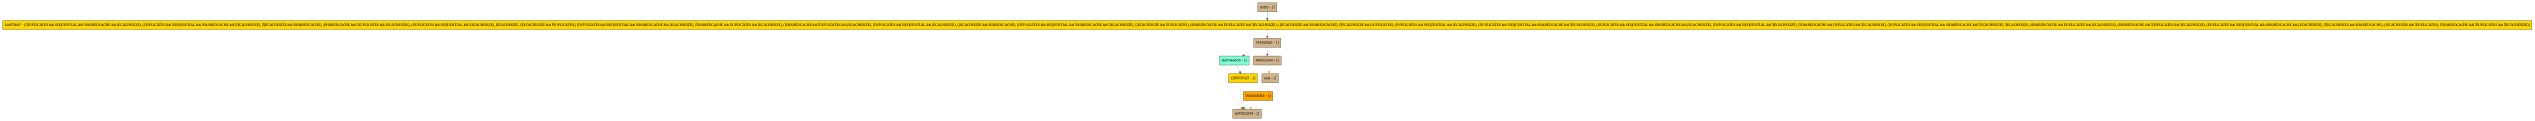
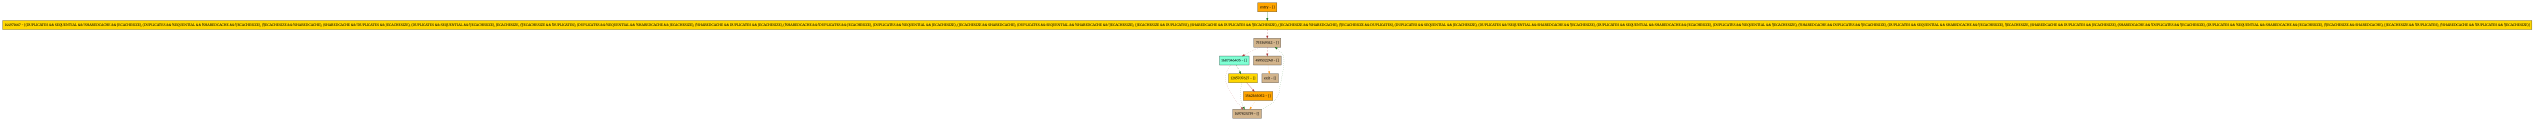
(1267, 7) -> (1267, 7)
none -> (1281, 82)
none -> (1250, 86)
